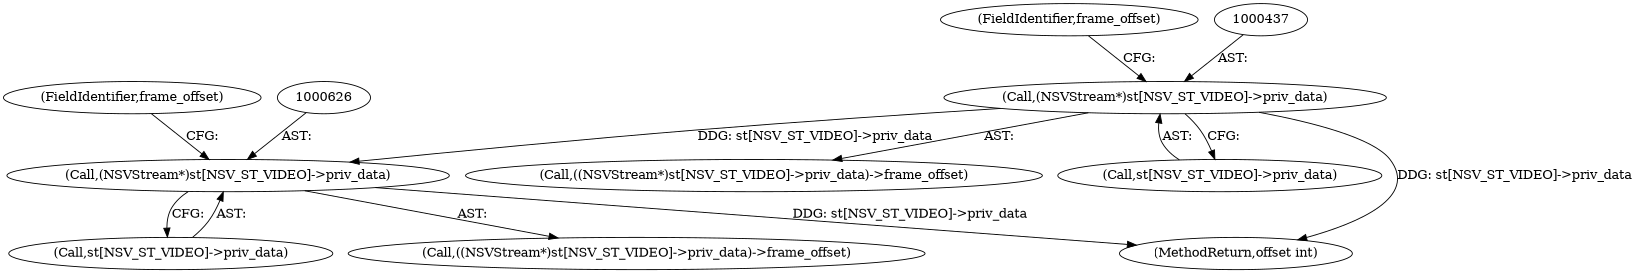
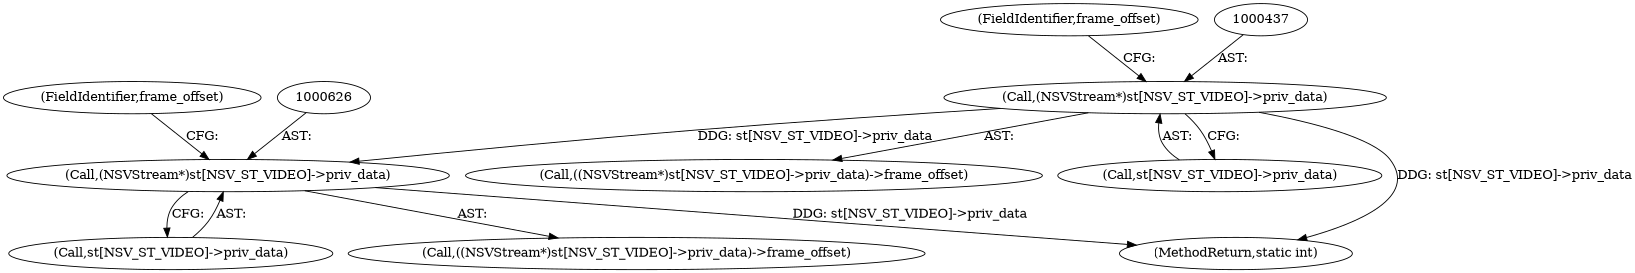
(1236, 254) -> (1236, 254)
